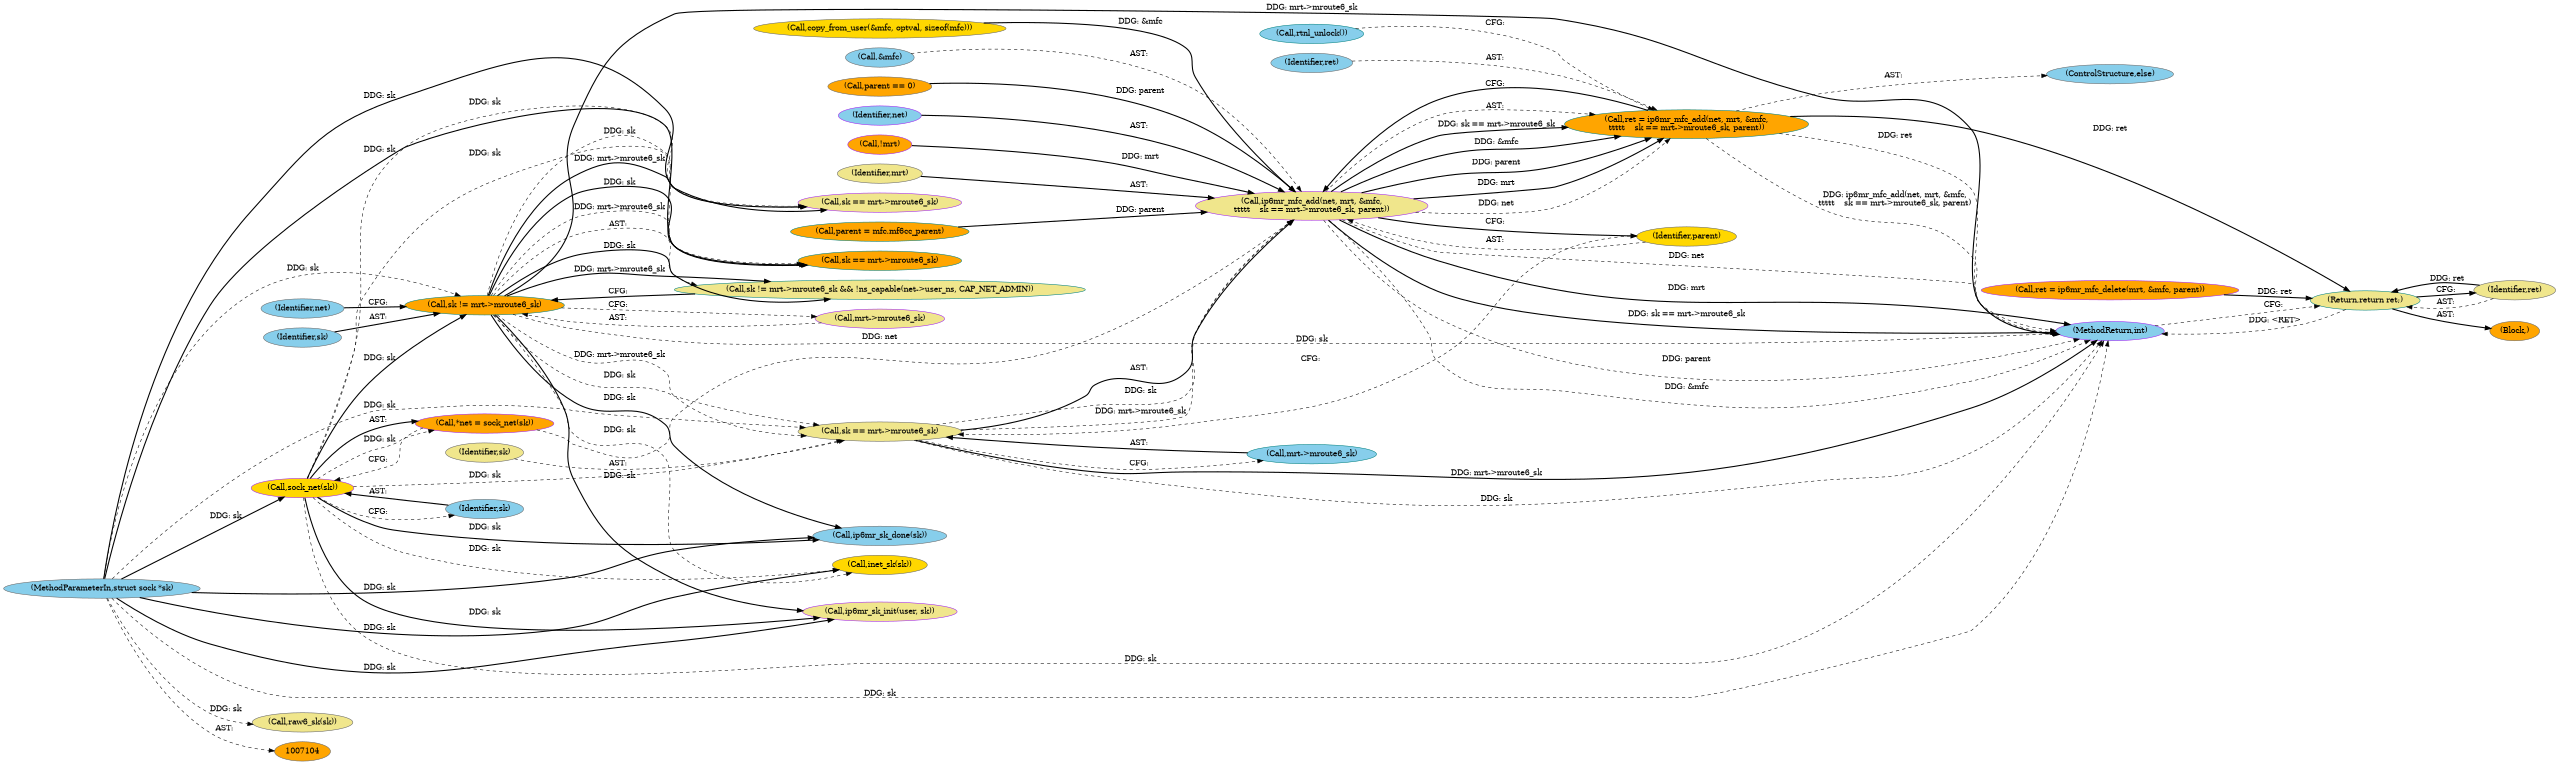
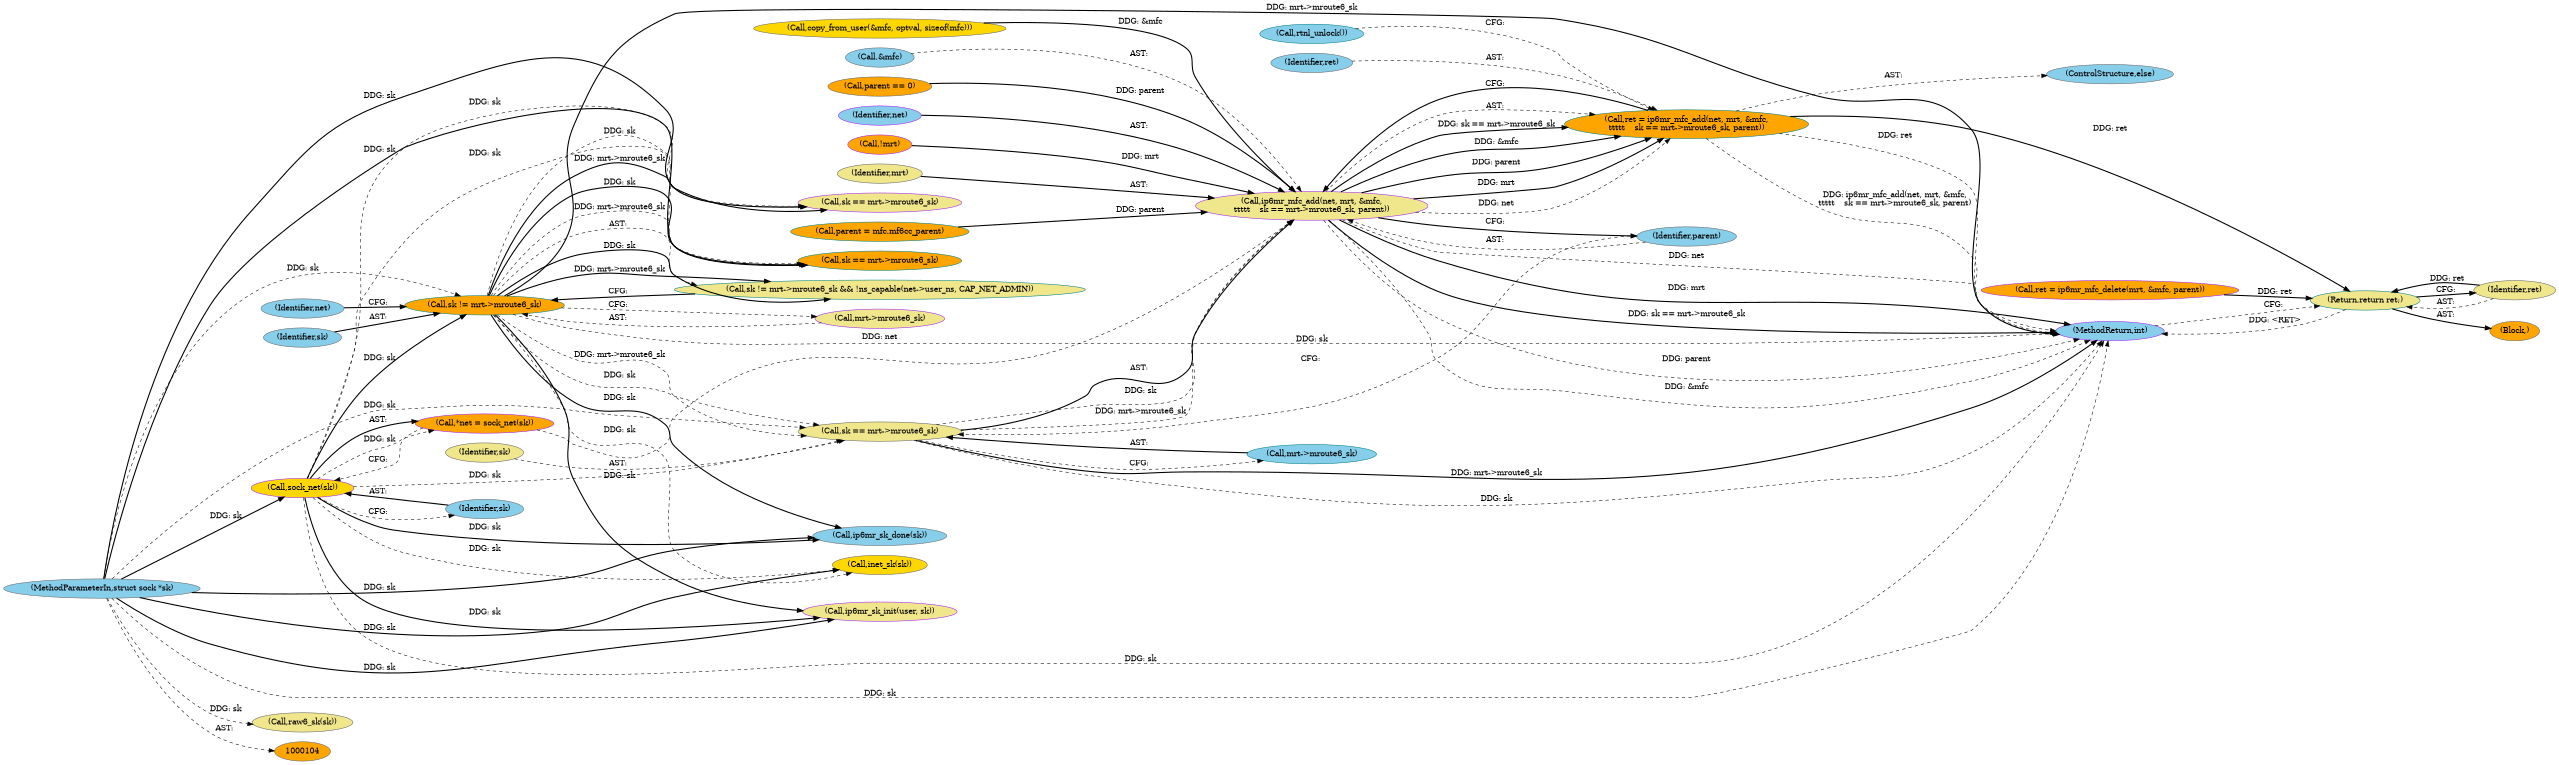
(1687, 237) -> (1687, 237)
(303, 751) -> (303, 751)
